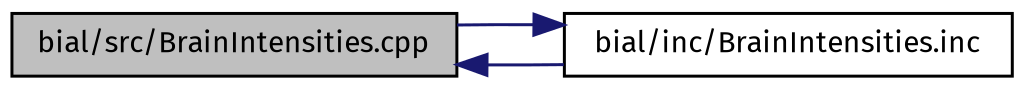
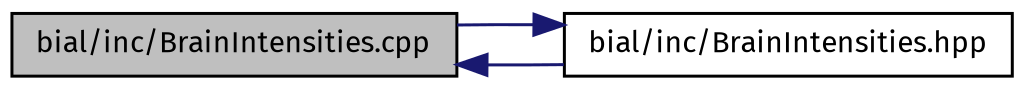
(234, 45) -> (234, 45)
(788, 45) -> (788, 45)
